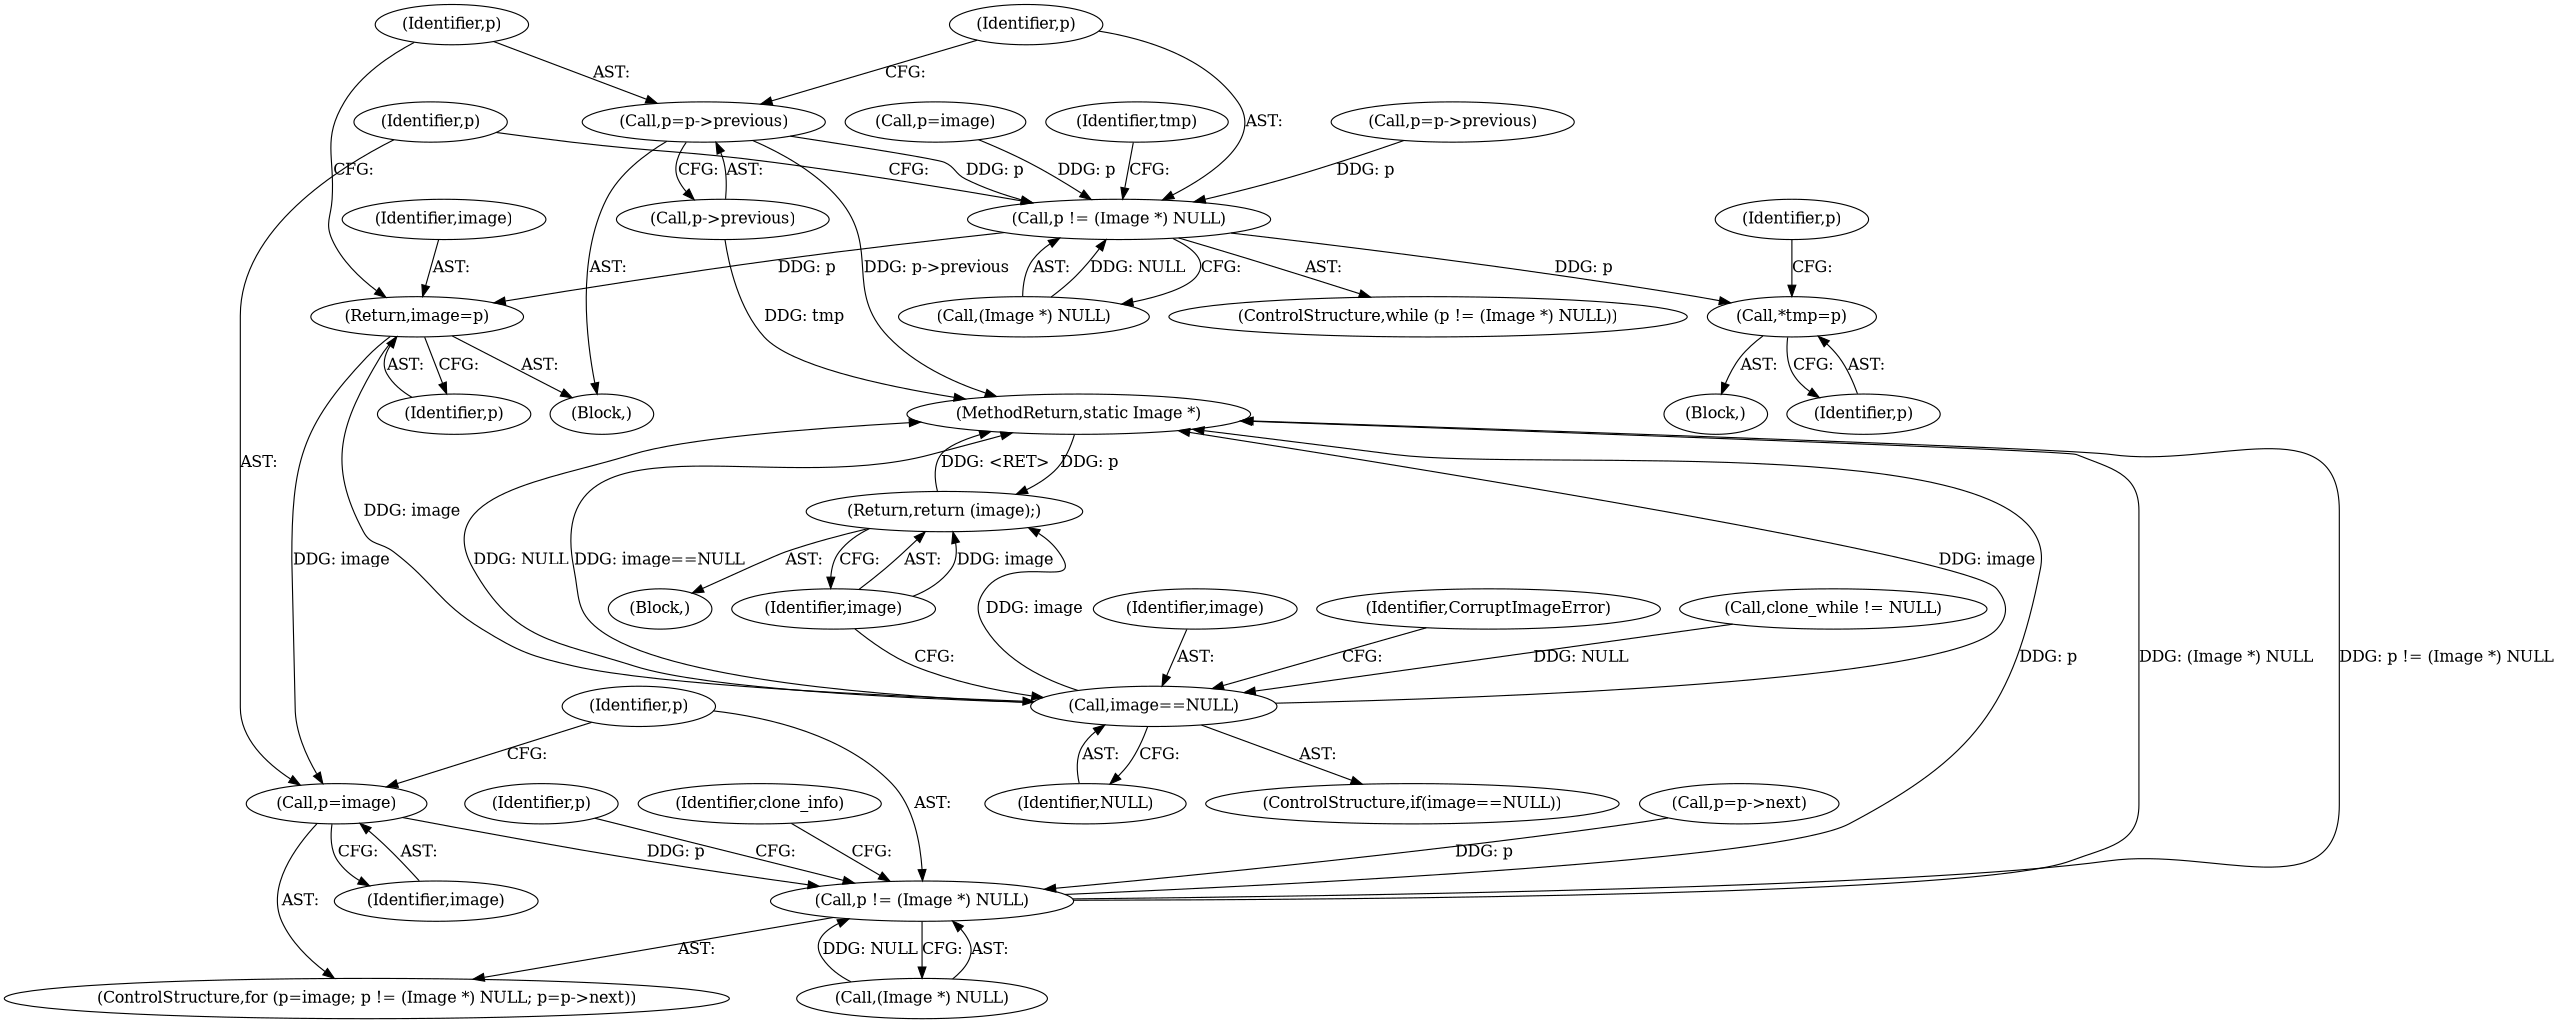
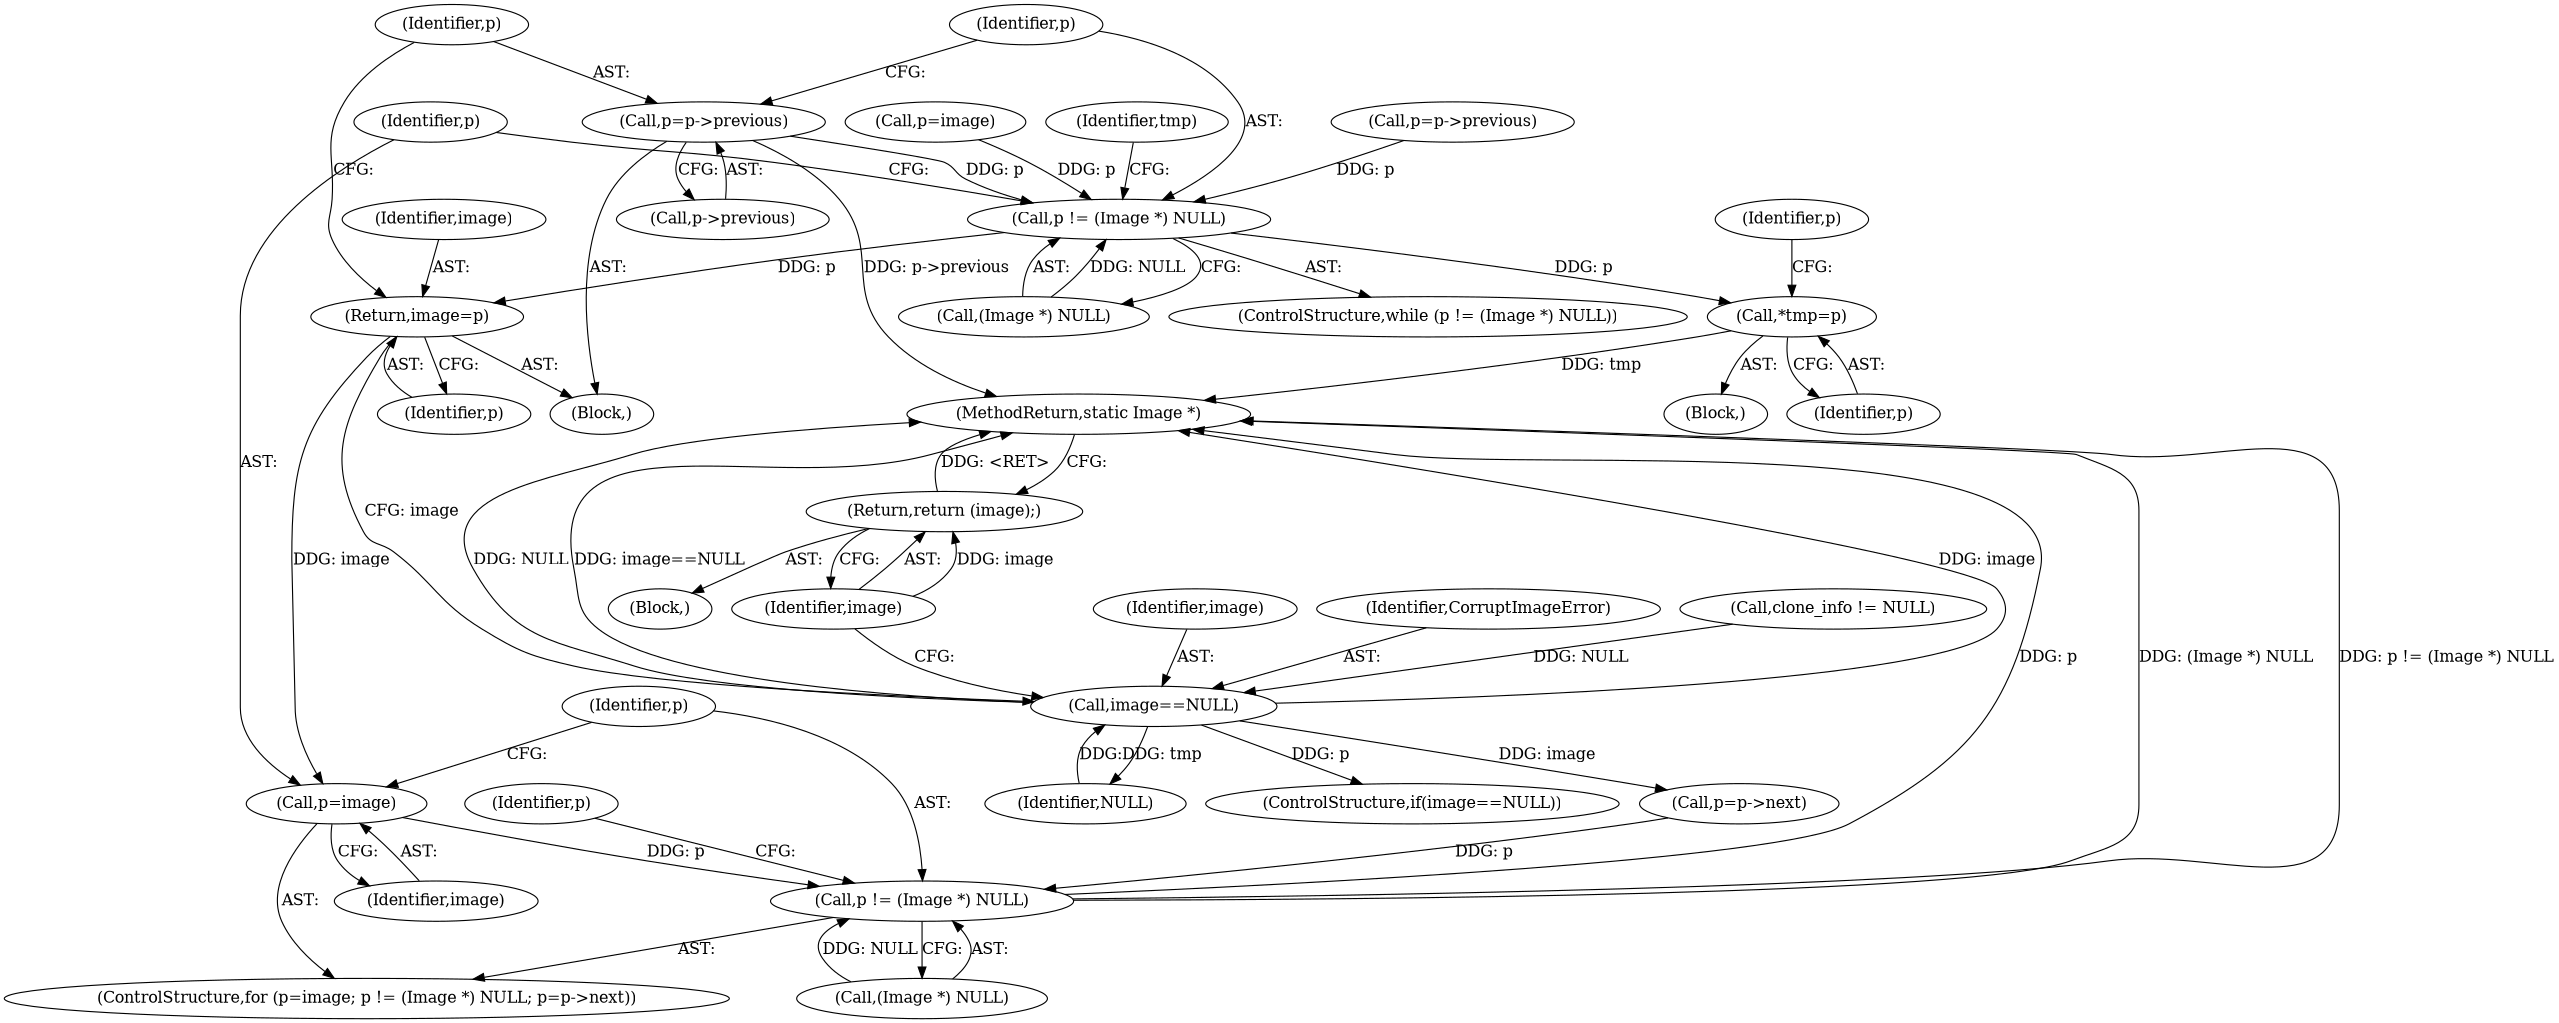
(805, 361) -> (1474, 369)
(1089, 463) -> (1089, 463)
(412, 512) -> (412, 512)
(980, 600) -> (1448, 754)
(1833, 609) -> (1833, 609)
(1365, 658) -> (1365, 658)
(1103, 755) -> (1103, 755)
(1162, 755) -> (1162, 755)
(1321, 755) -> (1321, 755)
(760, 804) -> none
